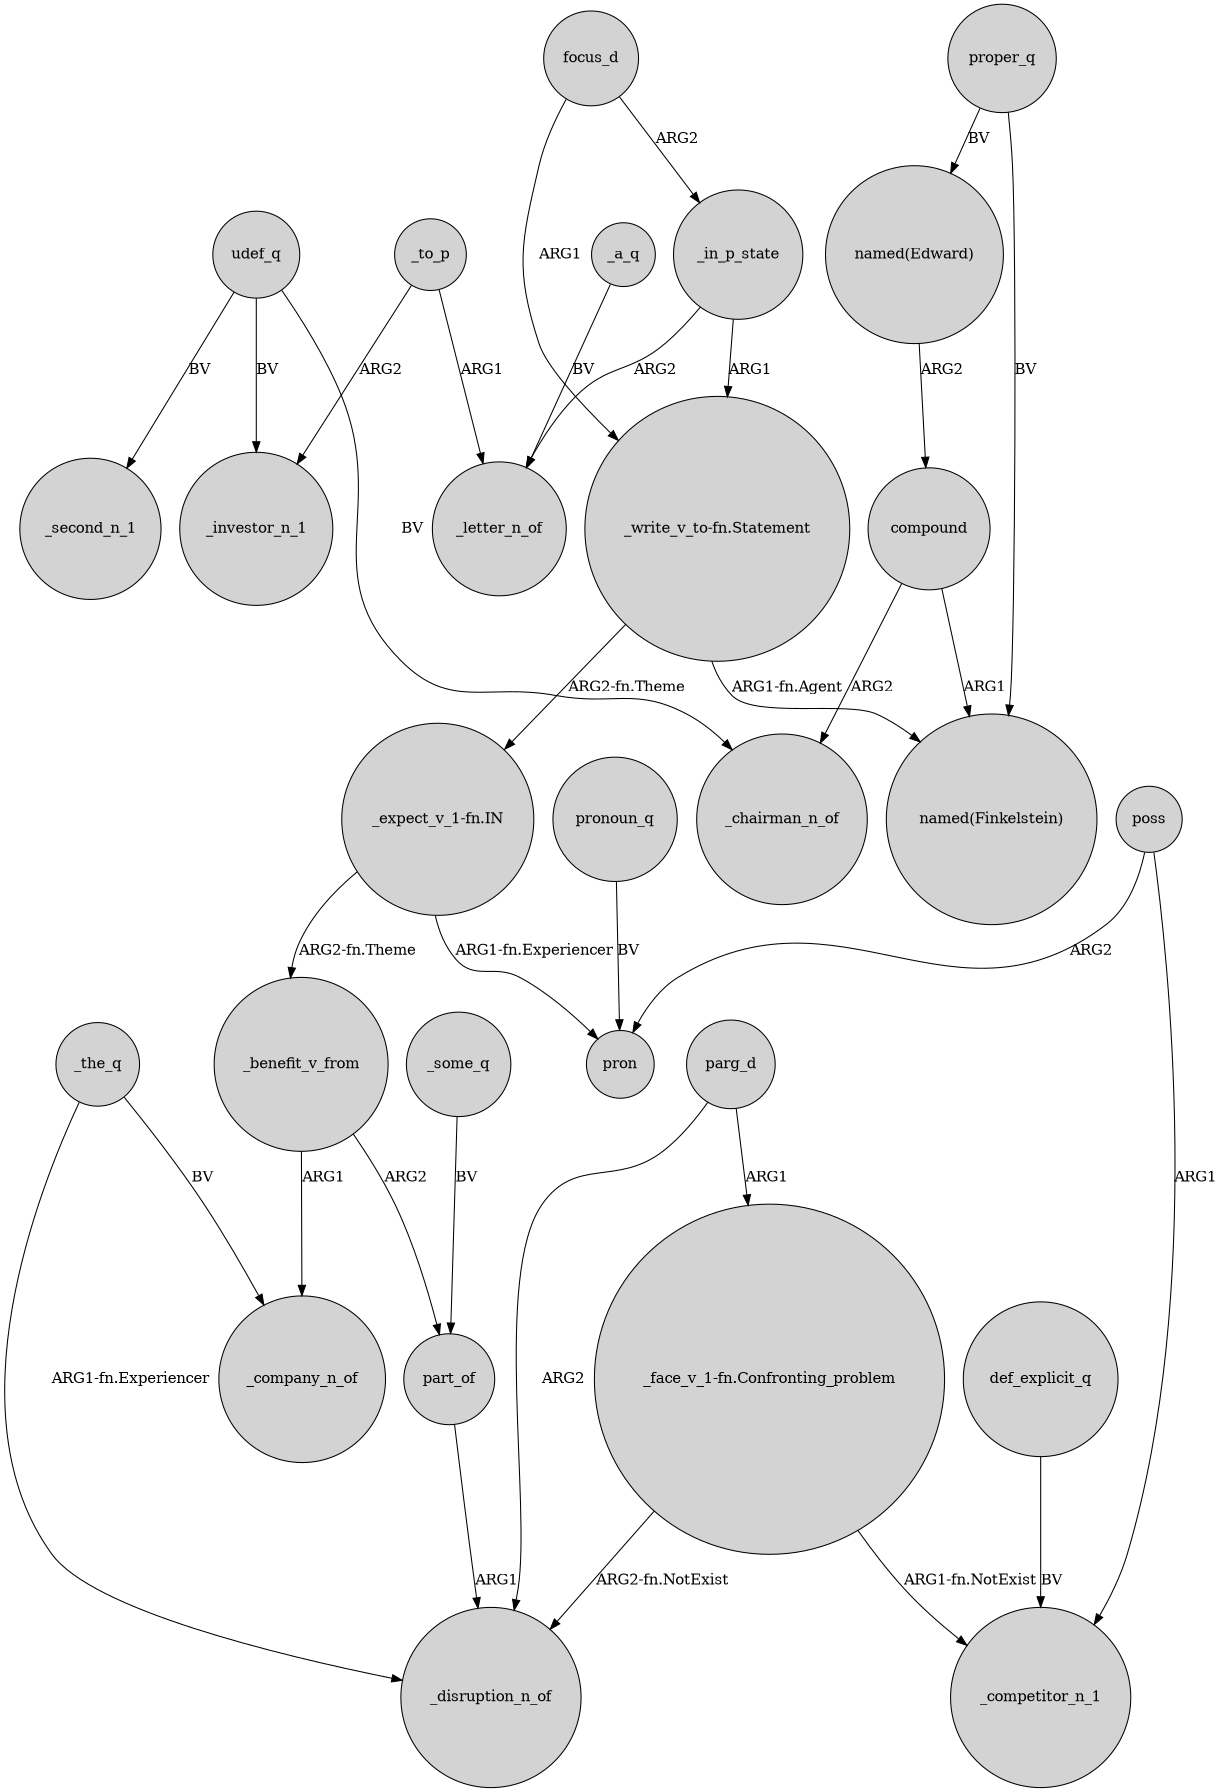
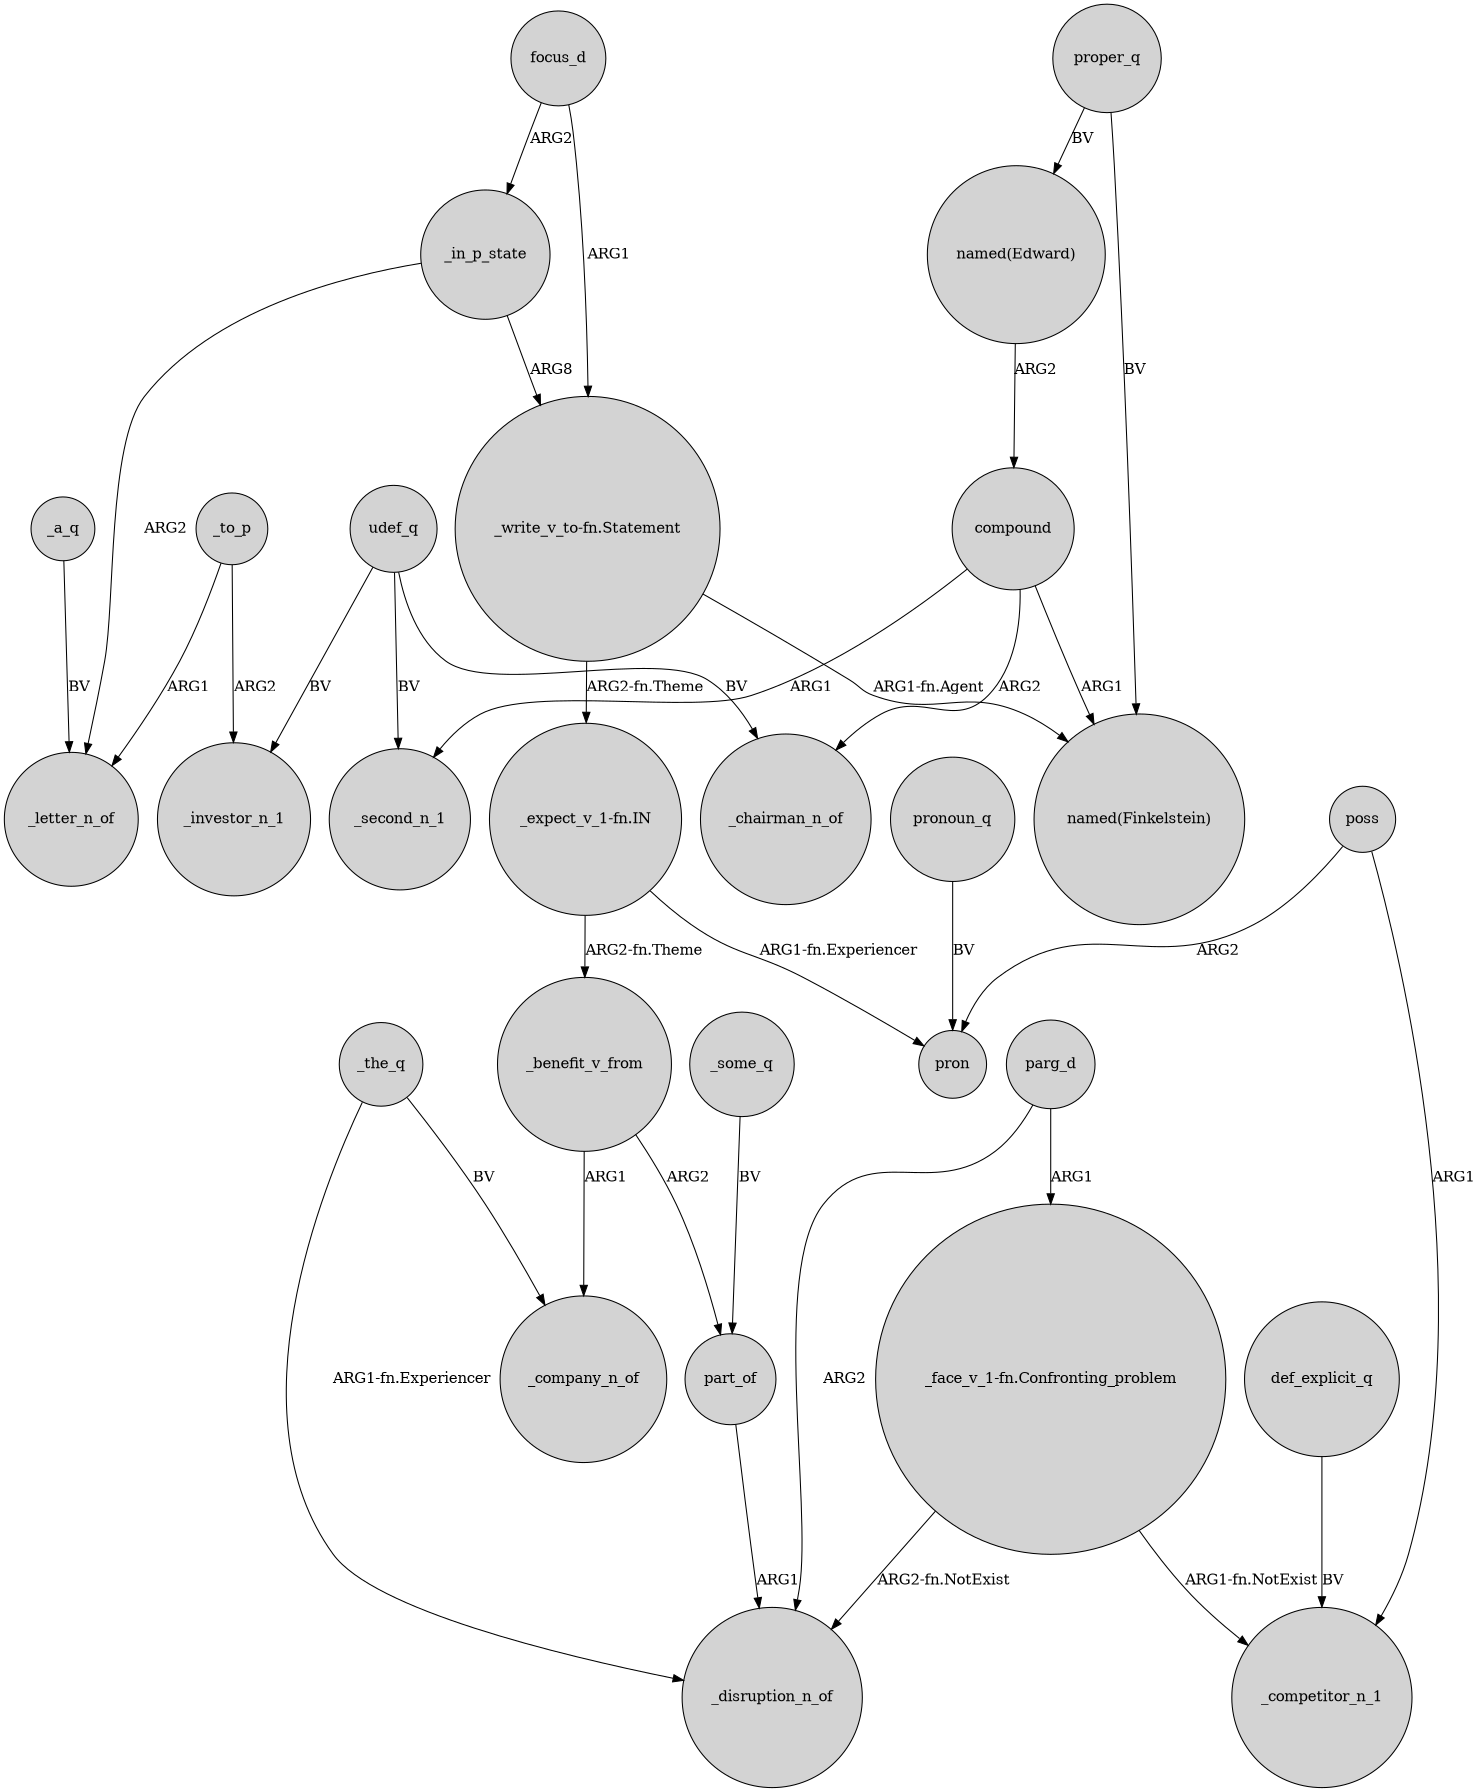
(750, 370) -> (552, 370)
none -> (714, 701)
